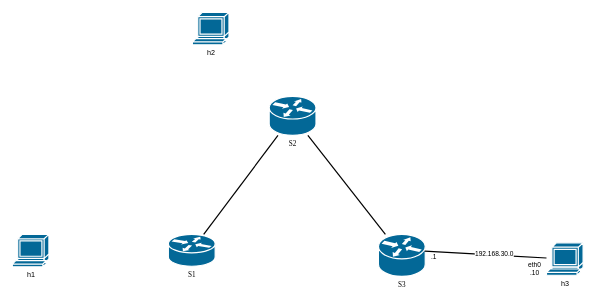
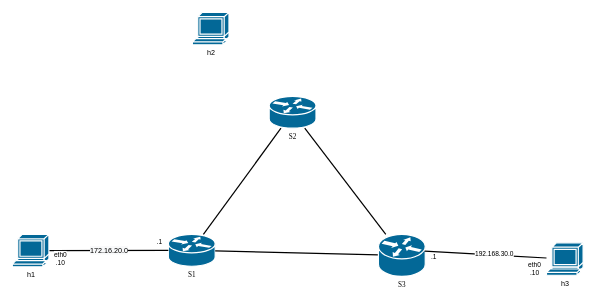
(293, 116) -> (293, 112)
none -> (109, 250)
none -> (297, 253)
